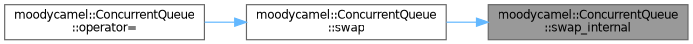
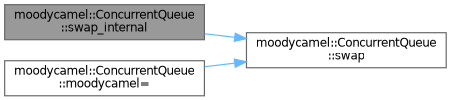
(105, 22) -> (105, 78)
(461, 22) -> (220, 36)
